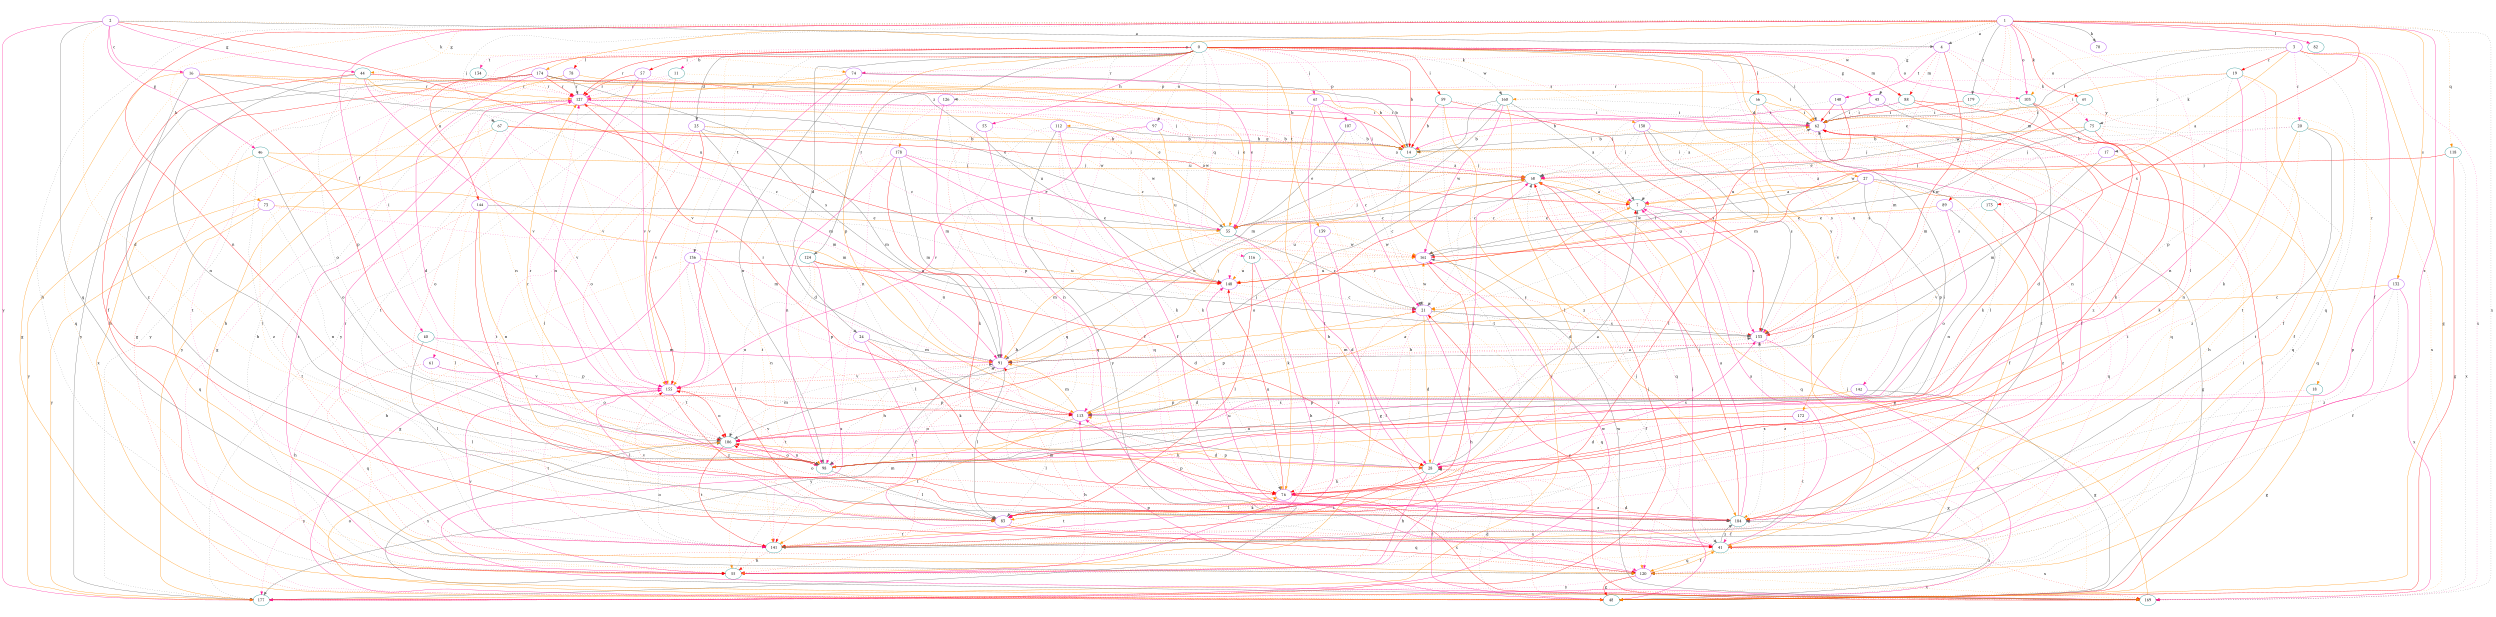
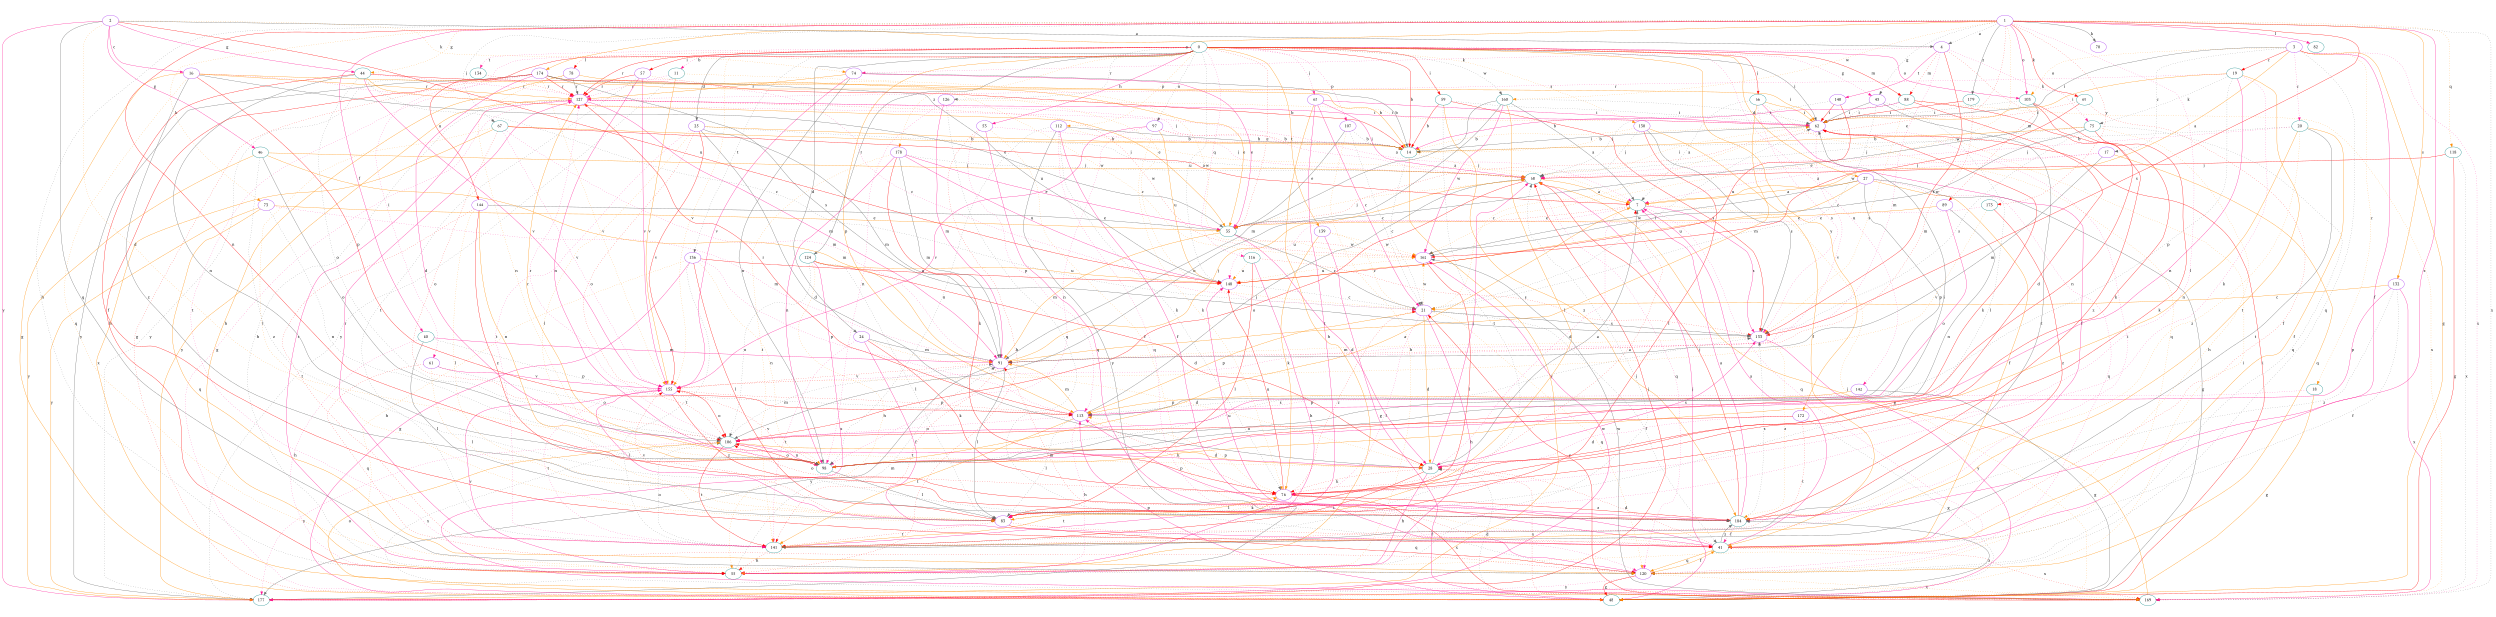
(1496, 205) -> (1702, 243)
(1022, 587) -> (1022, 587)
